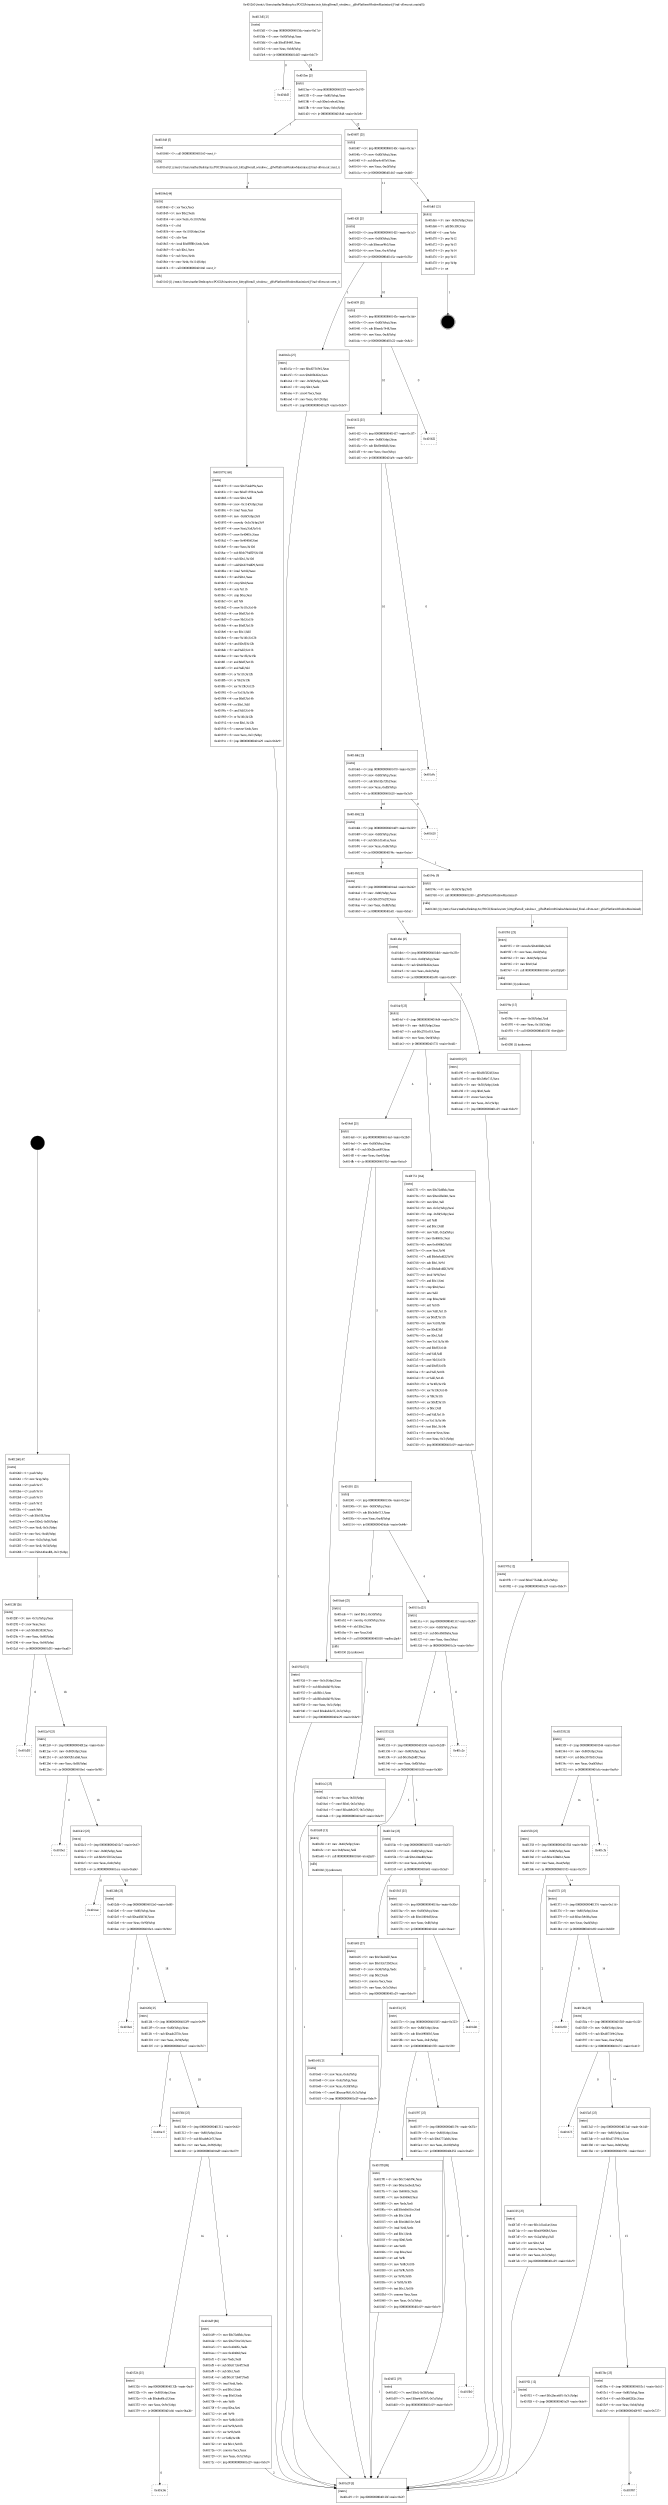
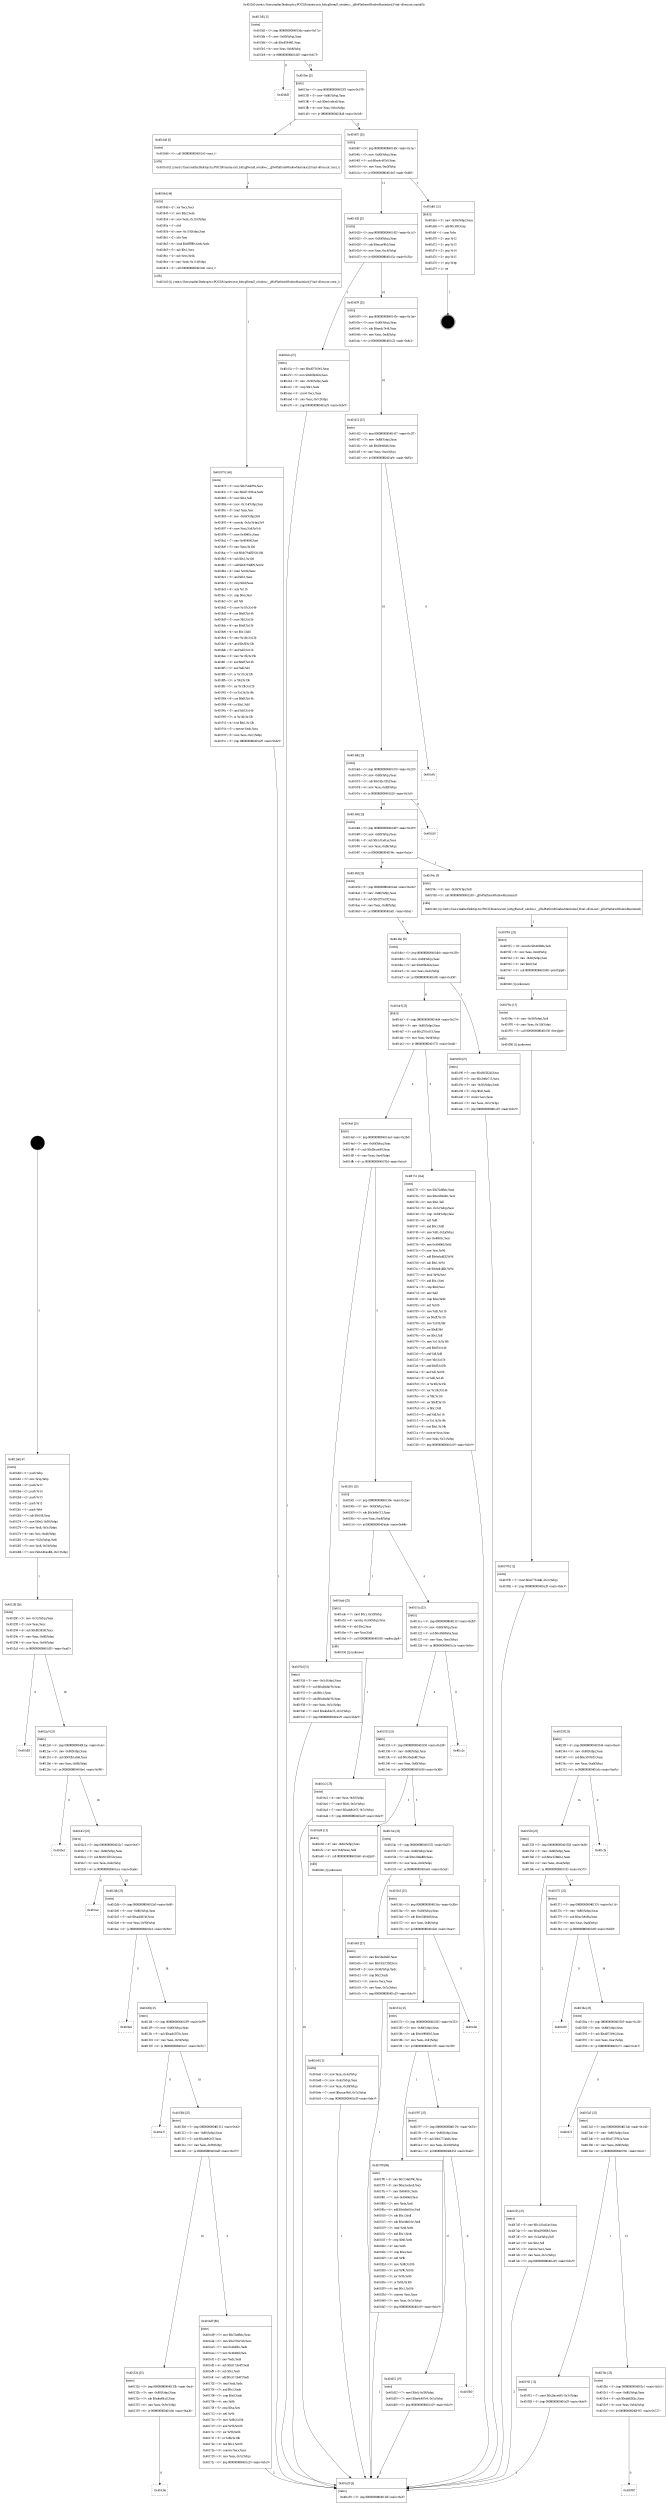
(429, 439) -> none
(304, 2027) -> (304, 2027)
(611, 2079) -> none
